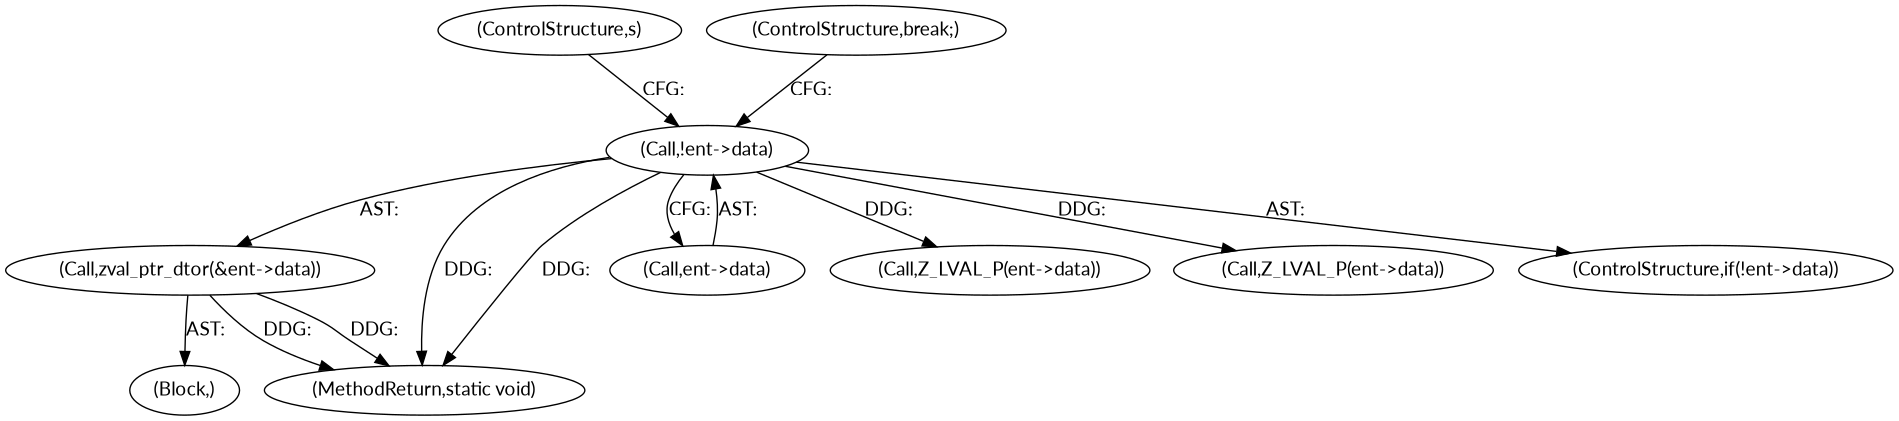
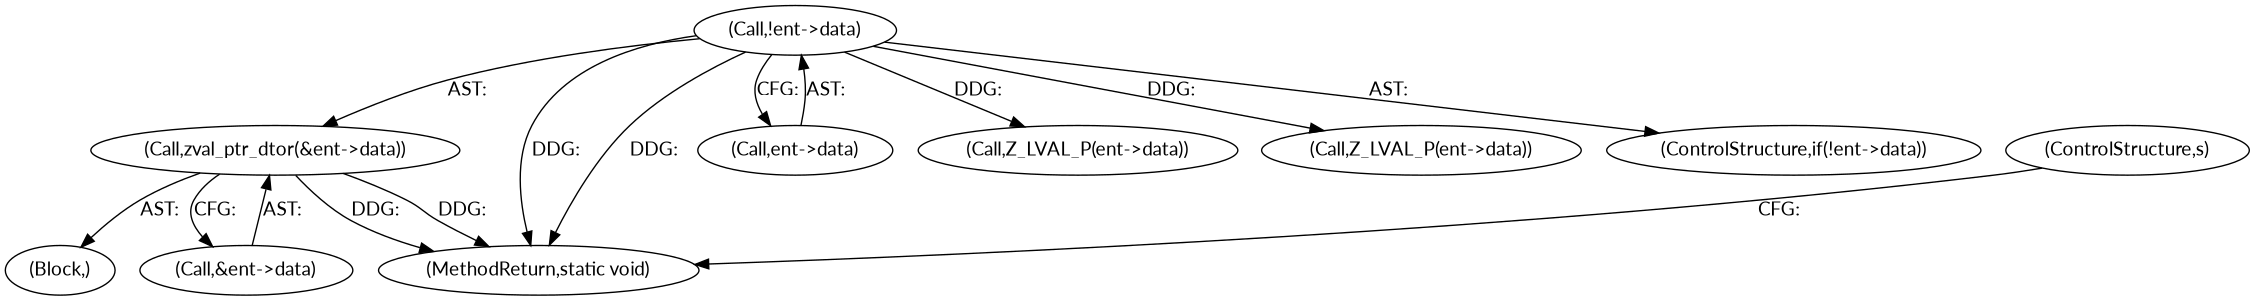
(856, 30) -> none
(628, 86) -> (1377, 230)
none -> (246, 270)
